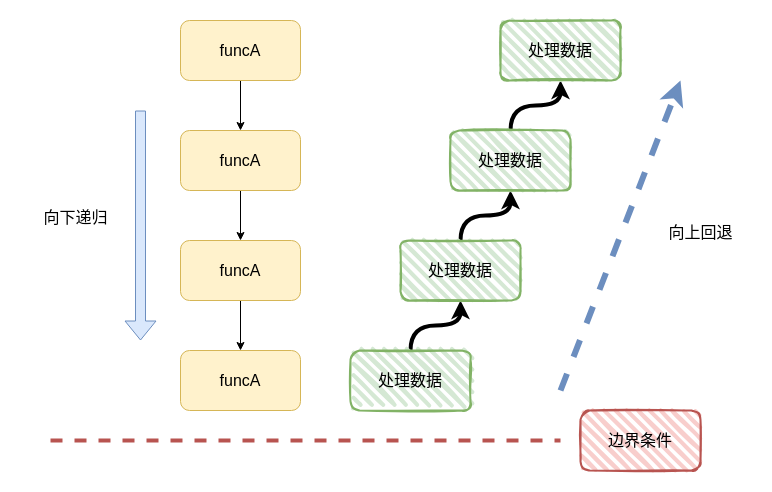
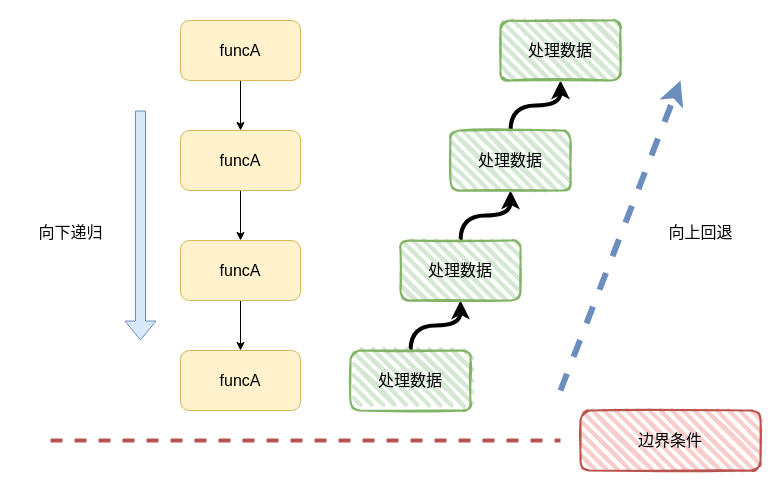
(76, 216) -> (71, 231)
(641, 441) -> (671, 441)
